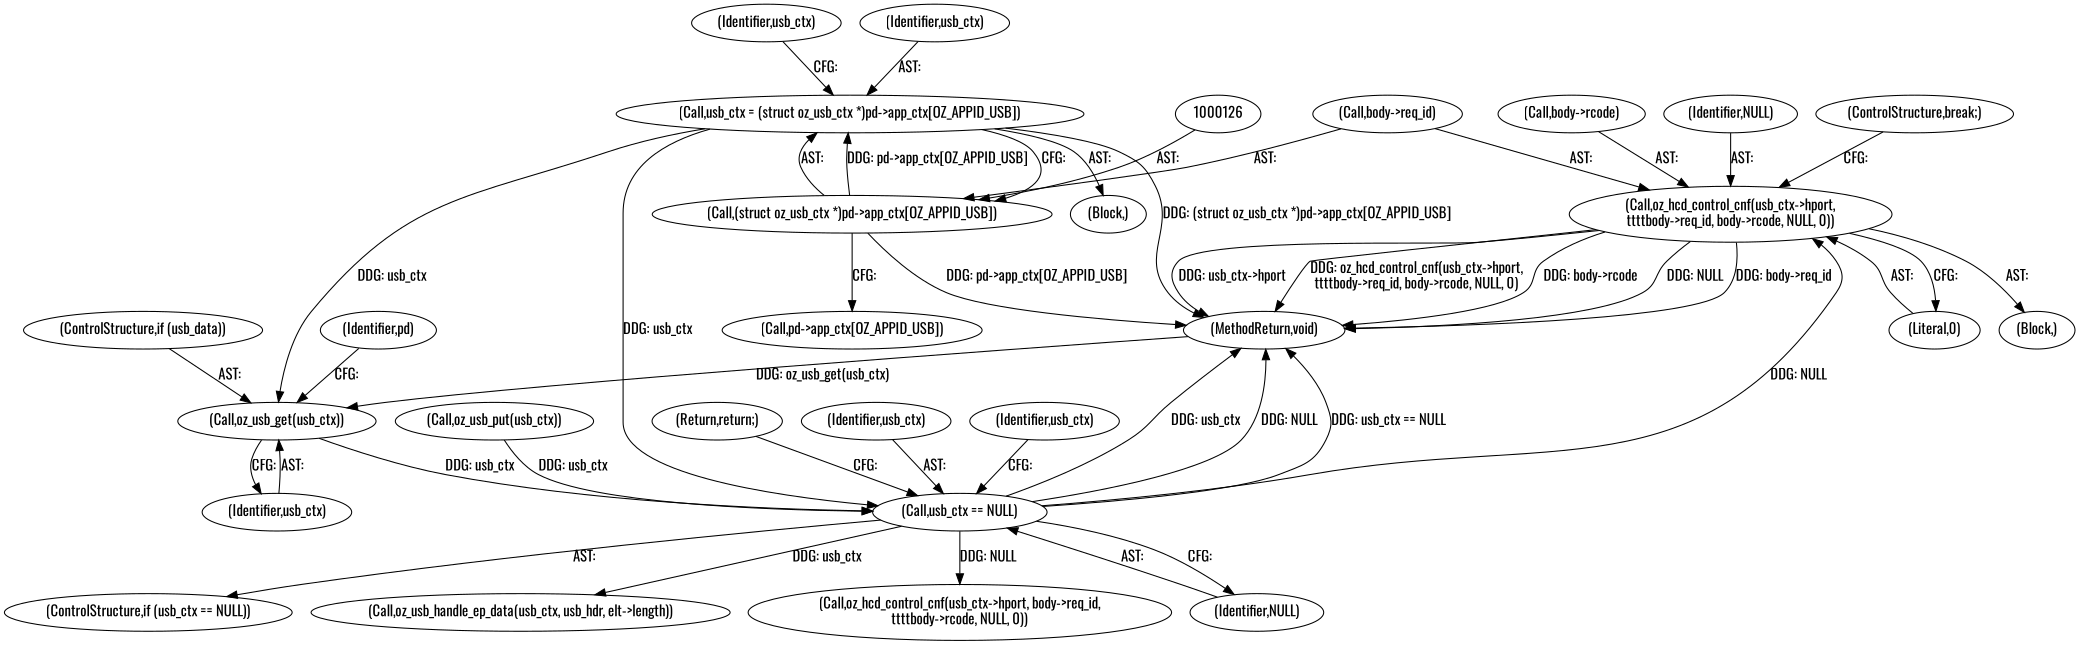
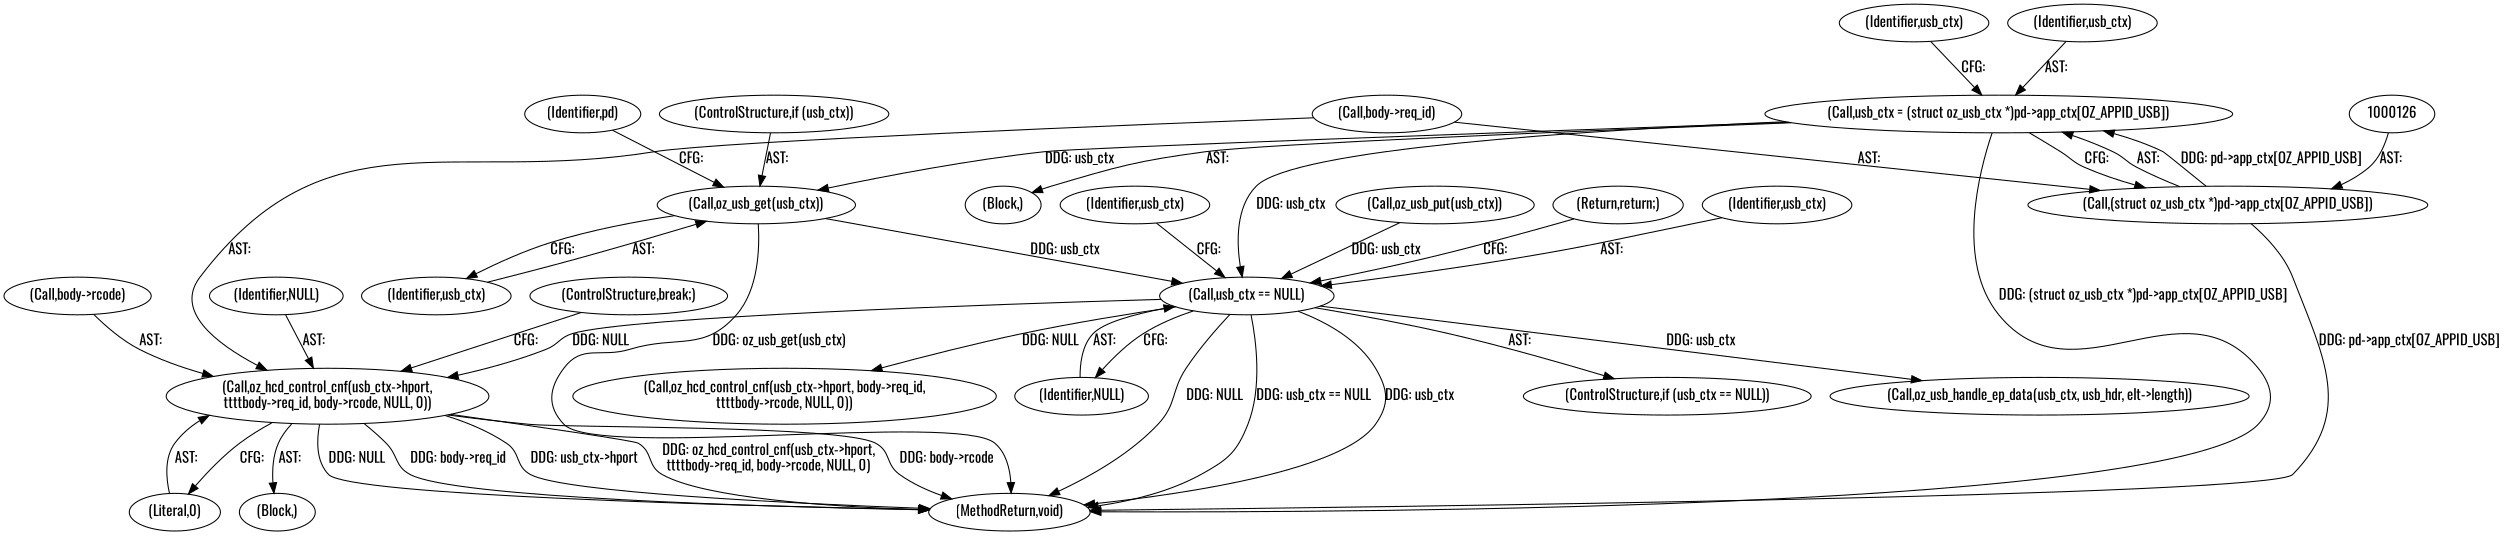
(143, 330) -> (774, 114)
(852, 330) -> none
(772, 368) -> (649, 438)
